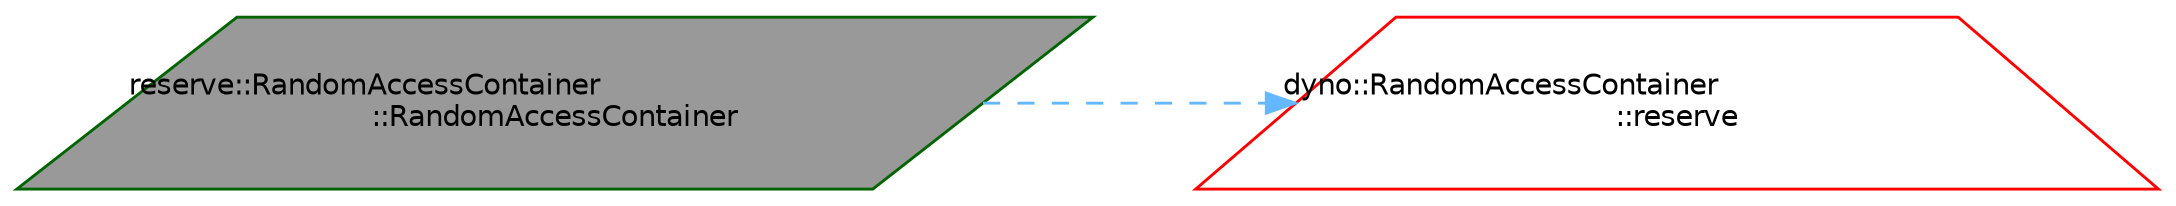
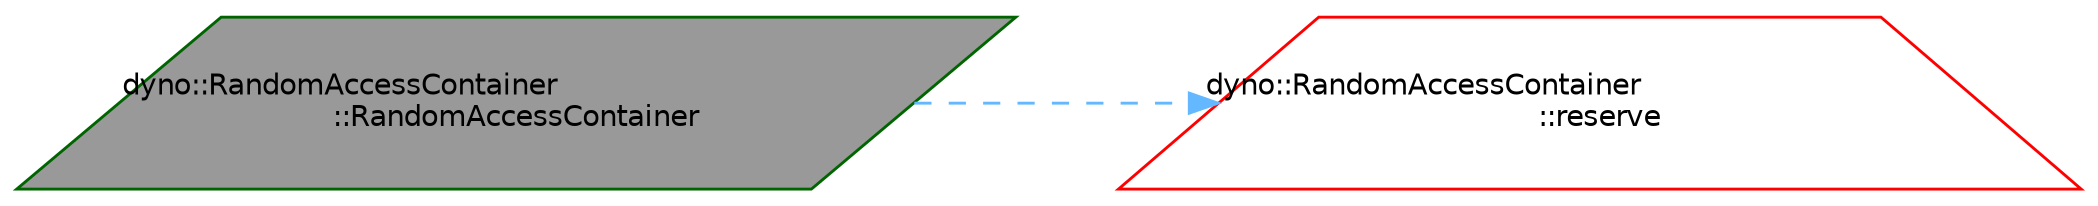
(555, 103) -> (516, 103)
